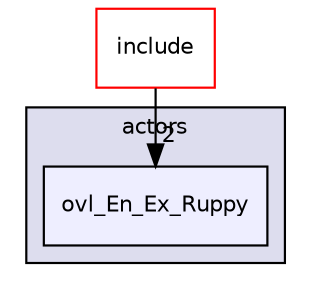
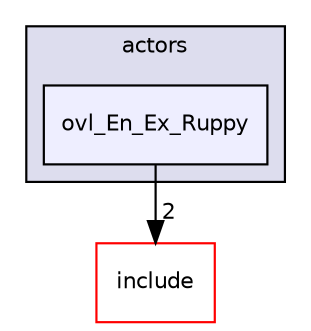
(156, 121) -> (156, 196)
